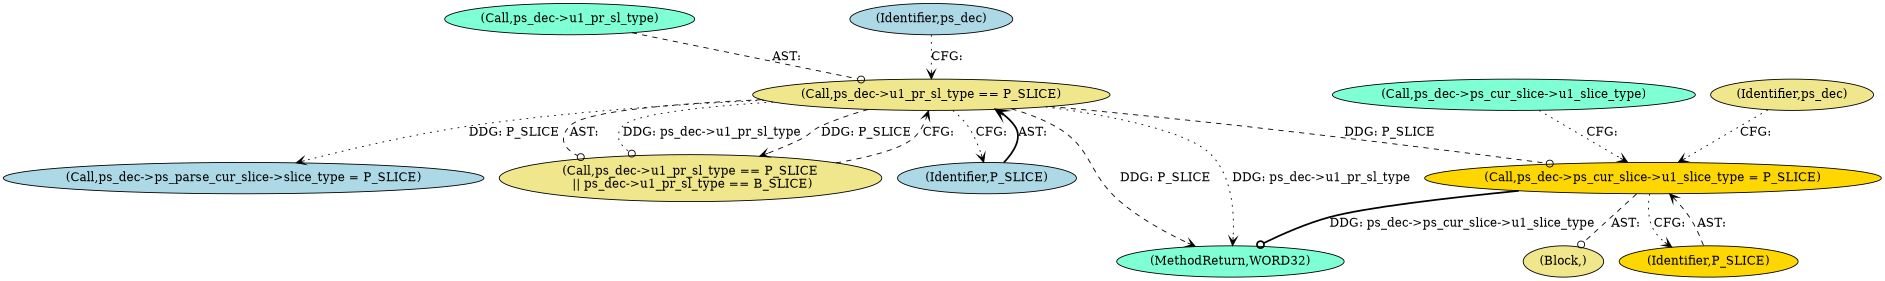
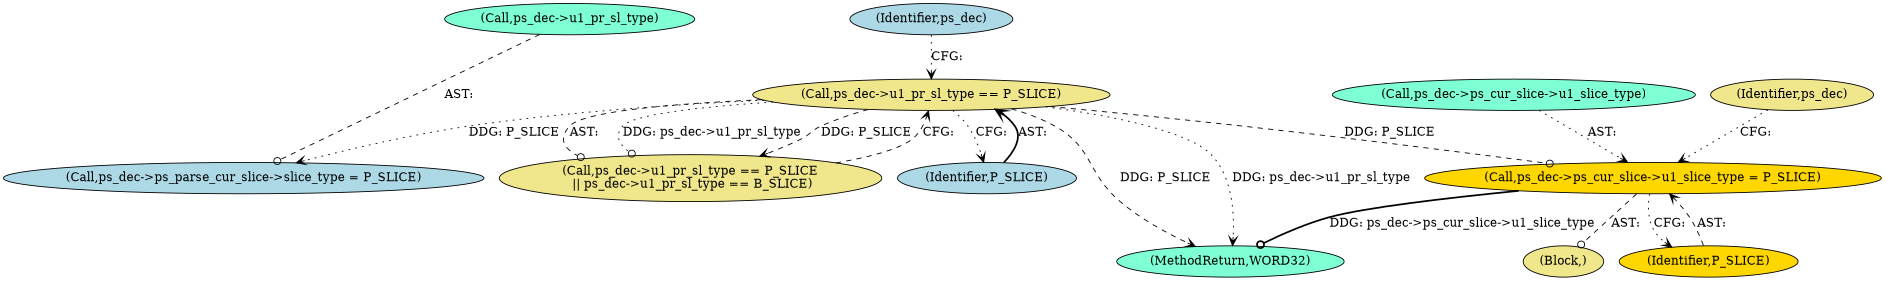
(745, 56) -> (410, 97)
(1604, 133) -> (1604, 133)
